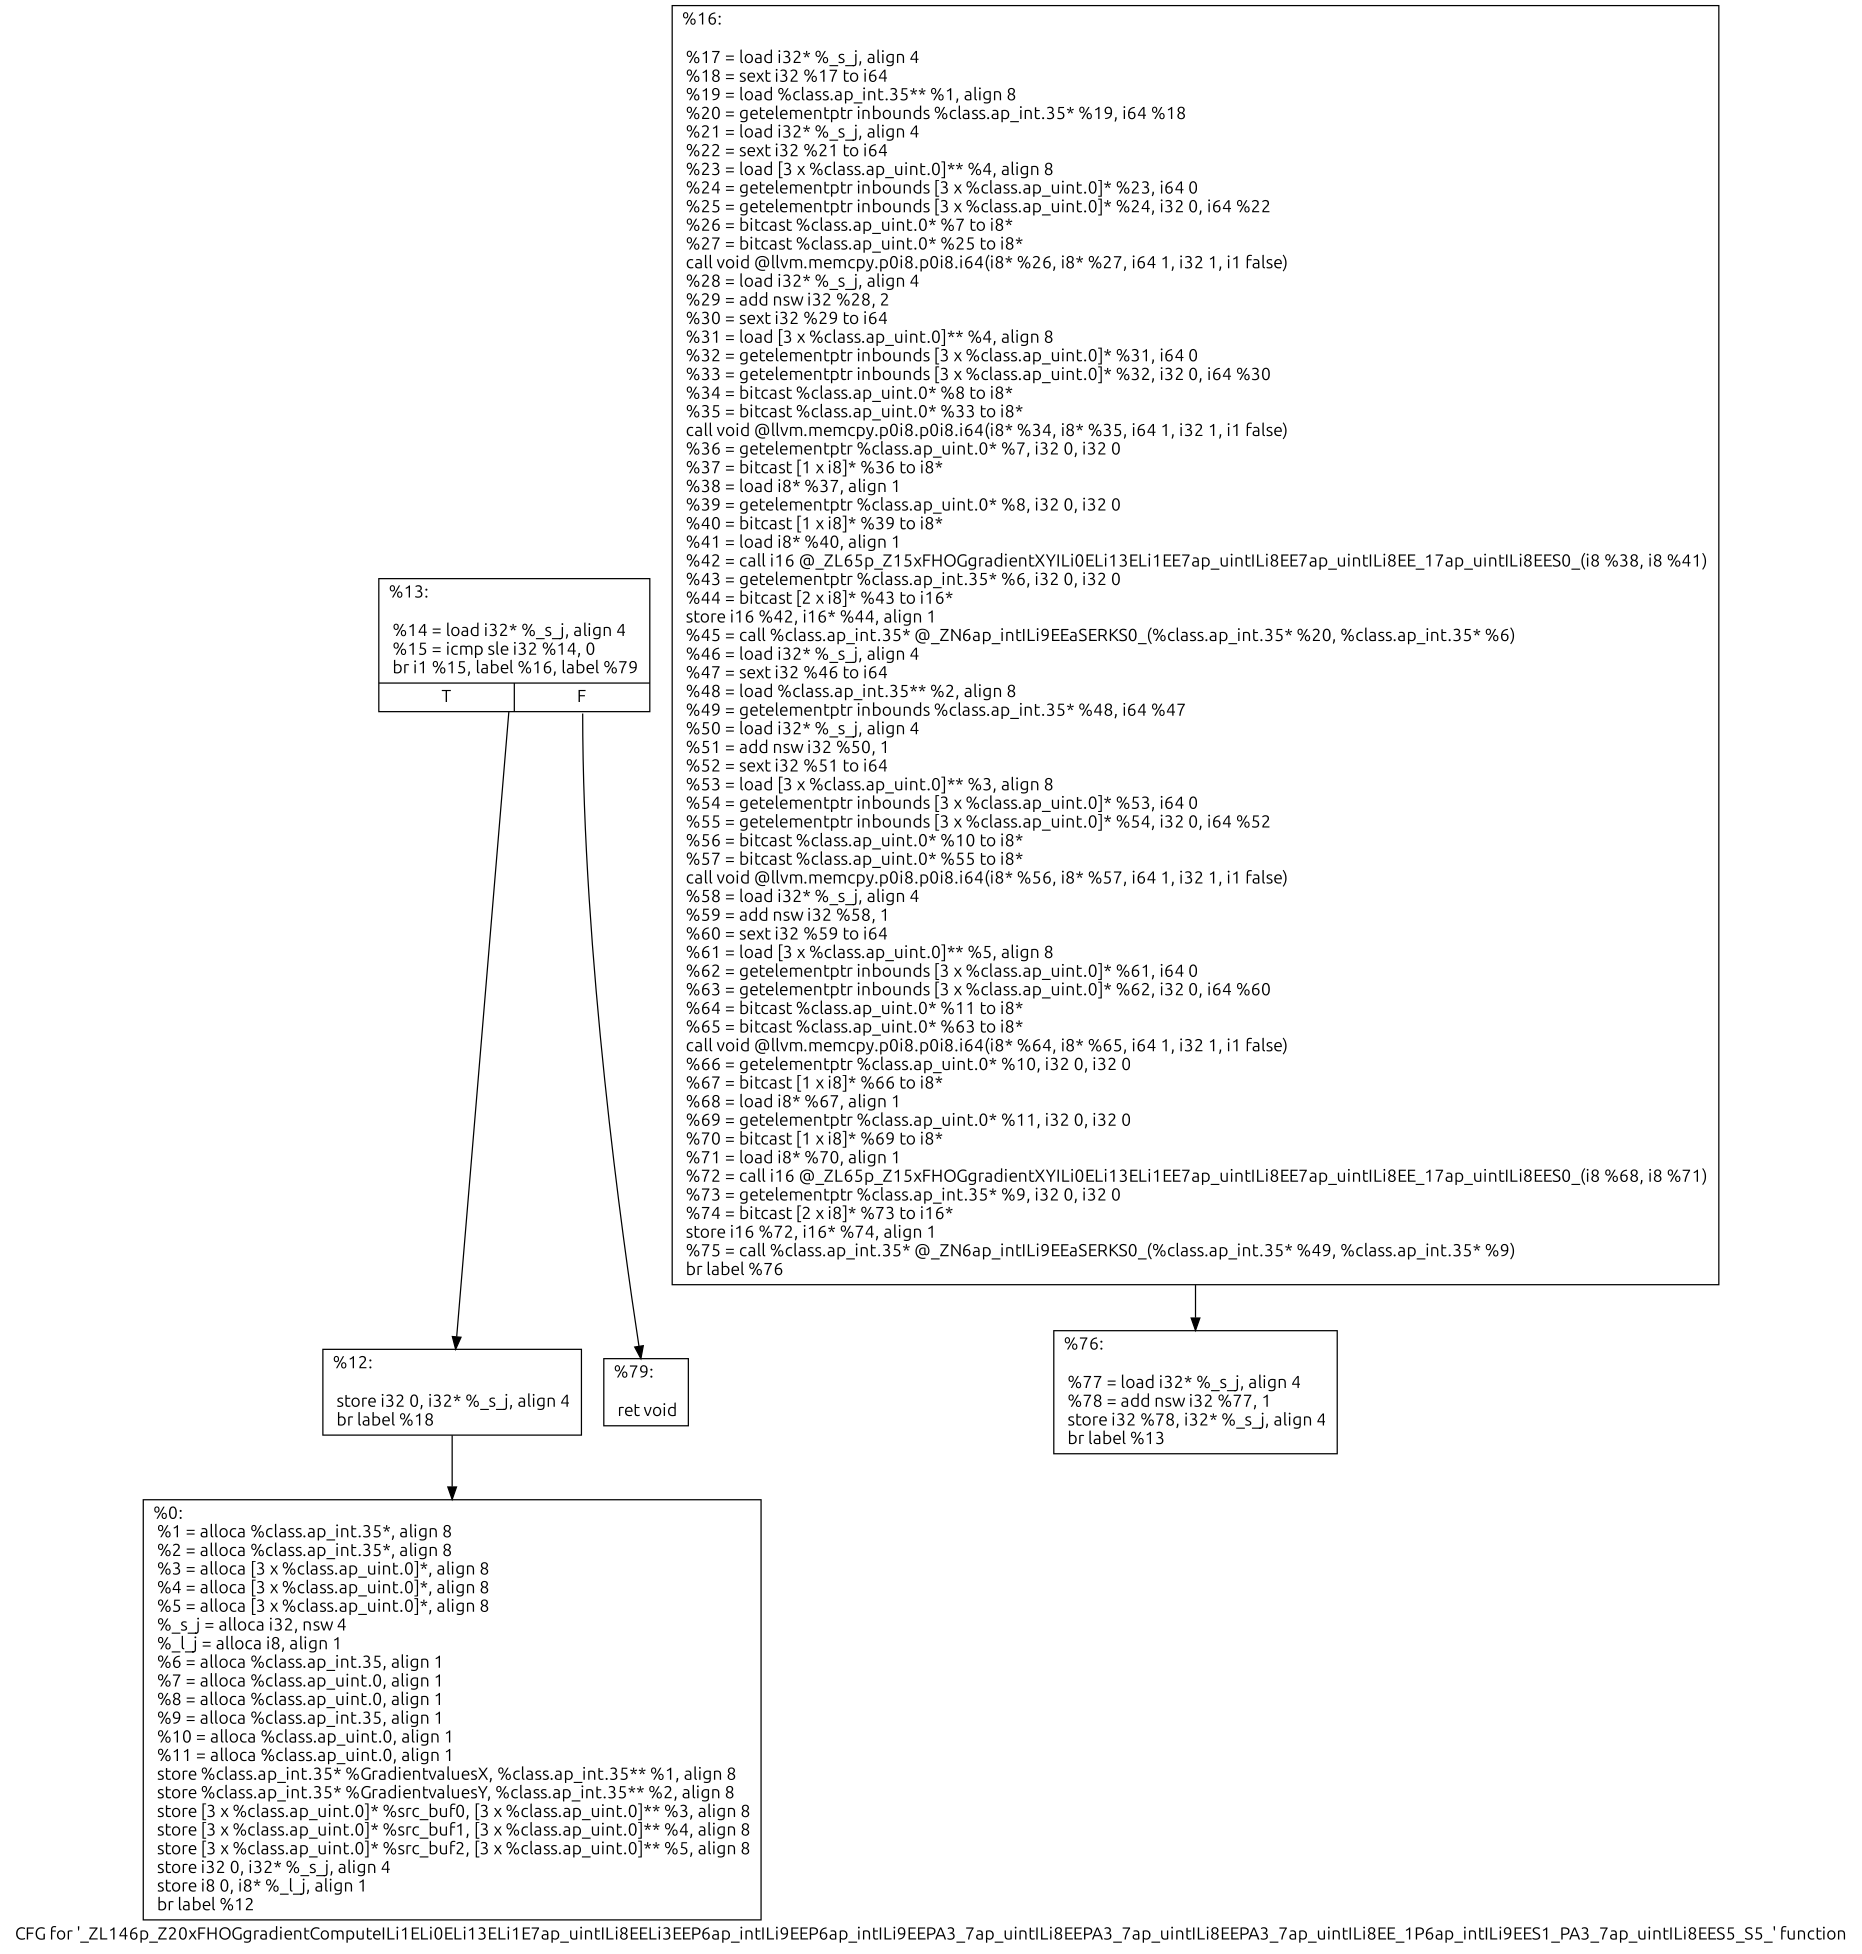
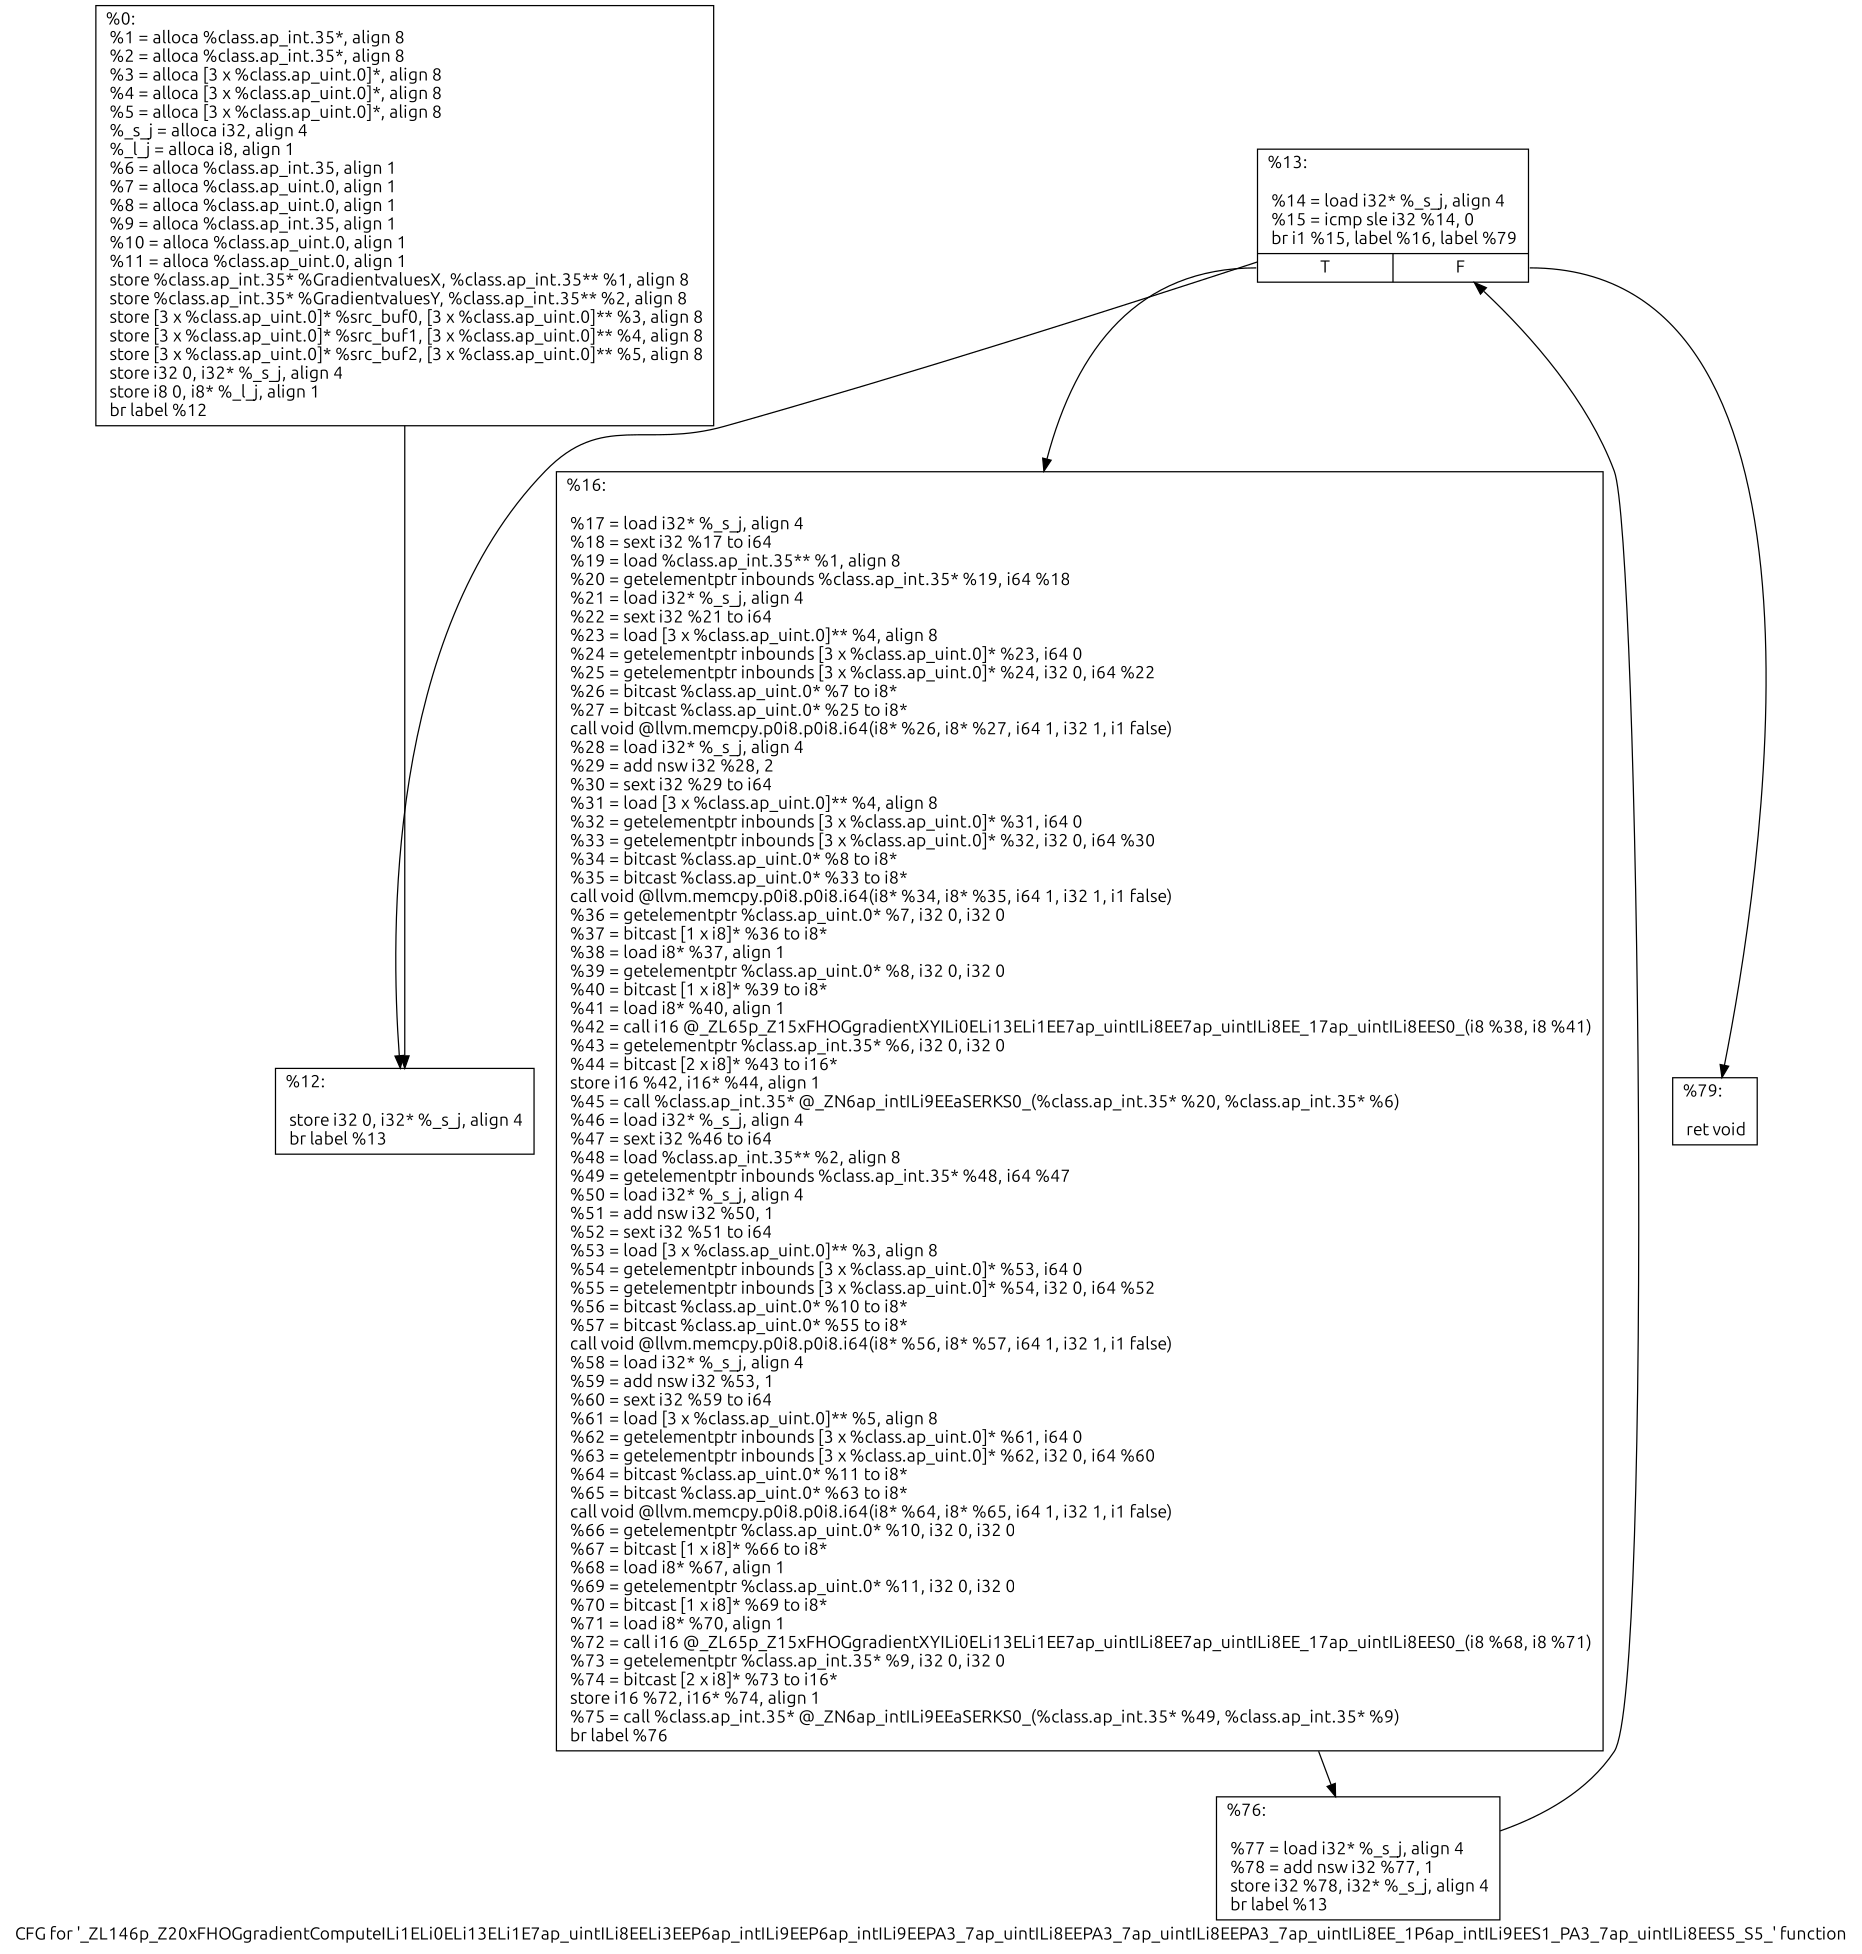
none -> (1117, 323)
(787, 916) -> (671, 1382)
none -> (1638, 1070)
(384, 1420) -> (336, 1139)
(452, 1461) -> (405, 741)
(251, 1625) -> (207, 131)
